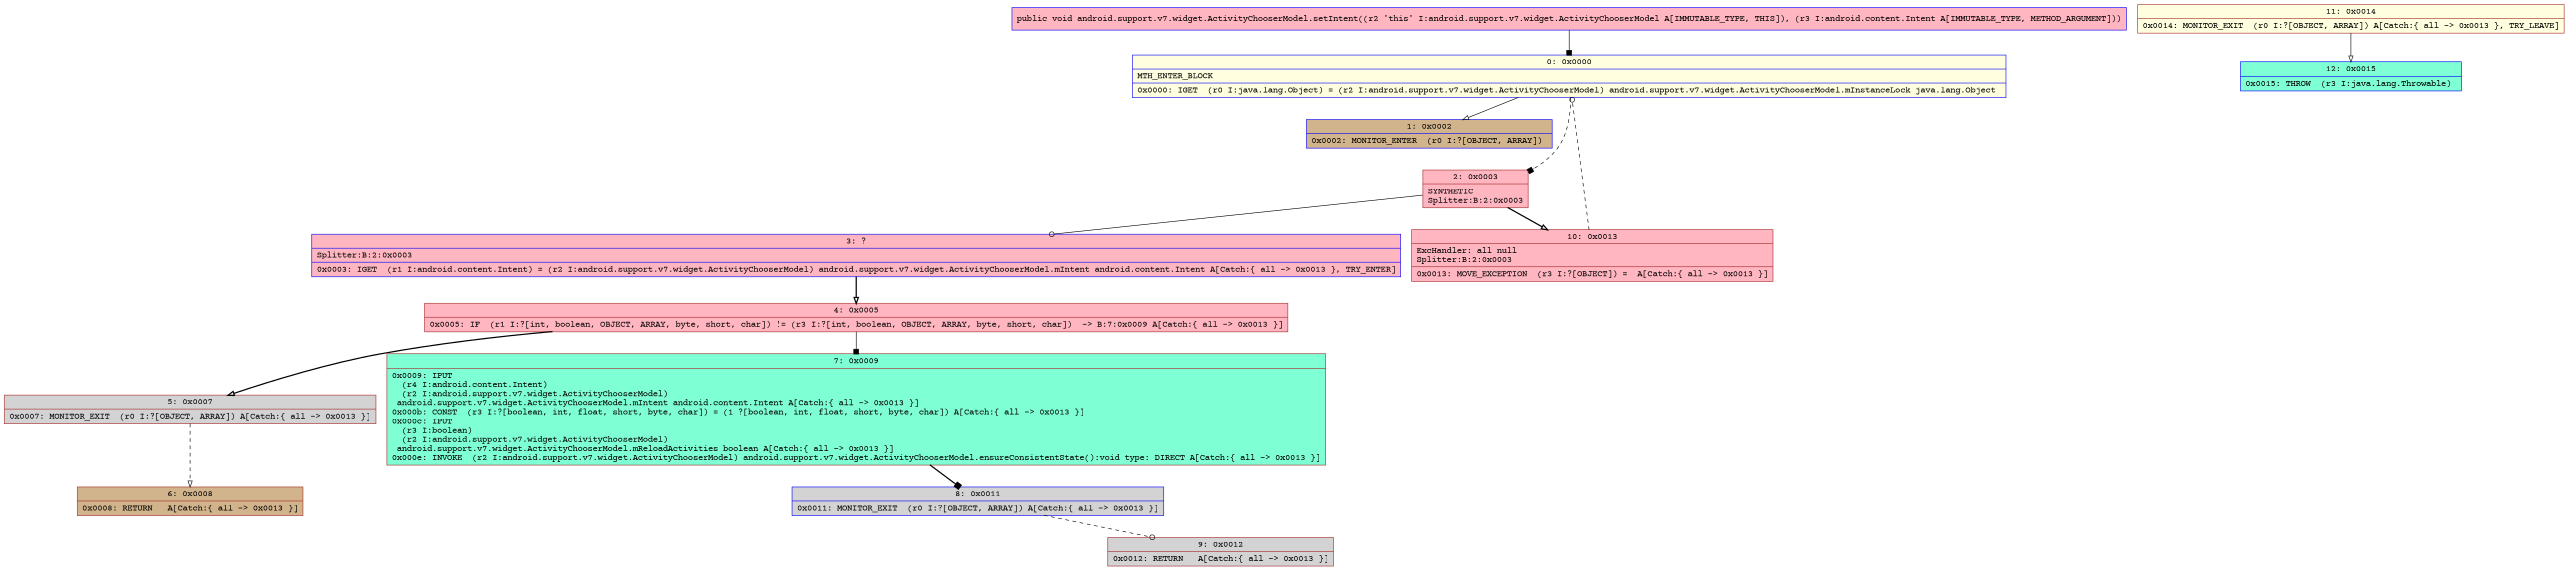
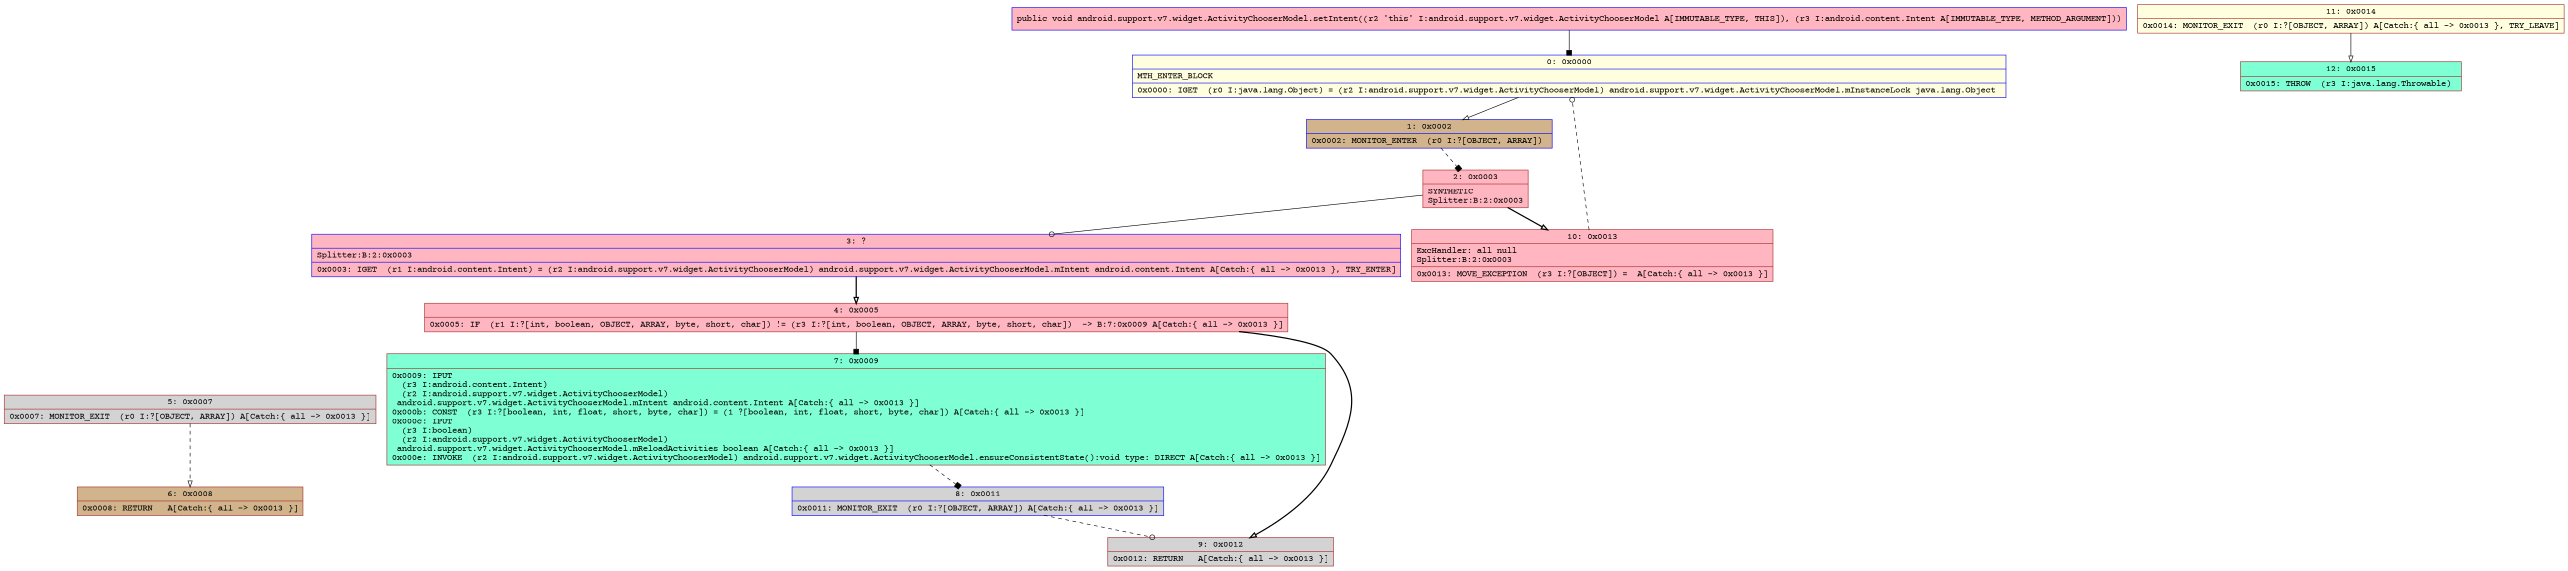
(2351, 76) -> (2351, 76)
(1563, 139) -> (1448, 157)
(391, 352) -> (1350, 413)
(470, 384) -> (470, 384)
(942, 474) -> (942, 474)
